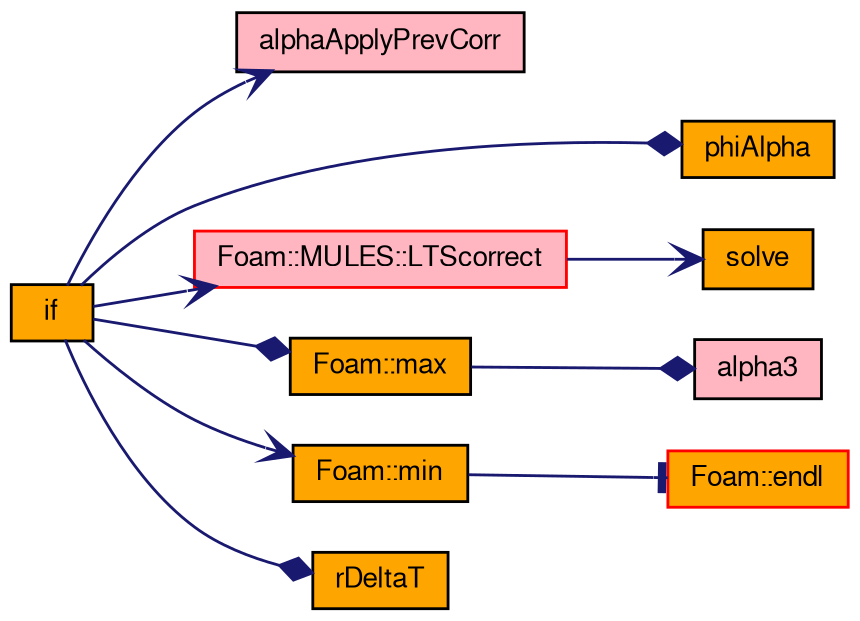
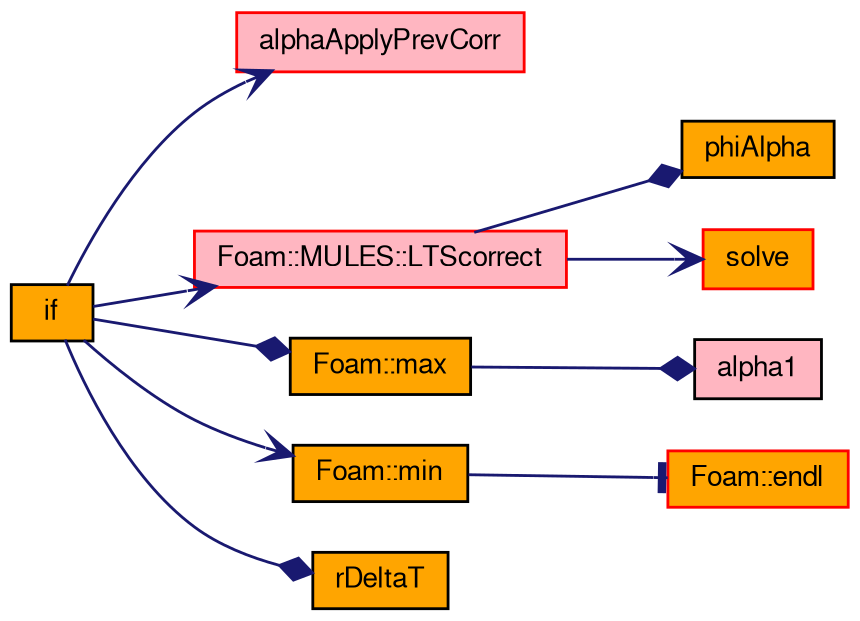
(380, 42) -> (380, 42)
(349, 164) -> (562, 207)
(758, 259) -> (758, 259)
(758, 369) -> (758, 369)
